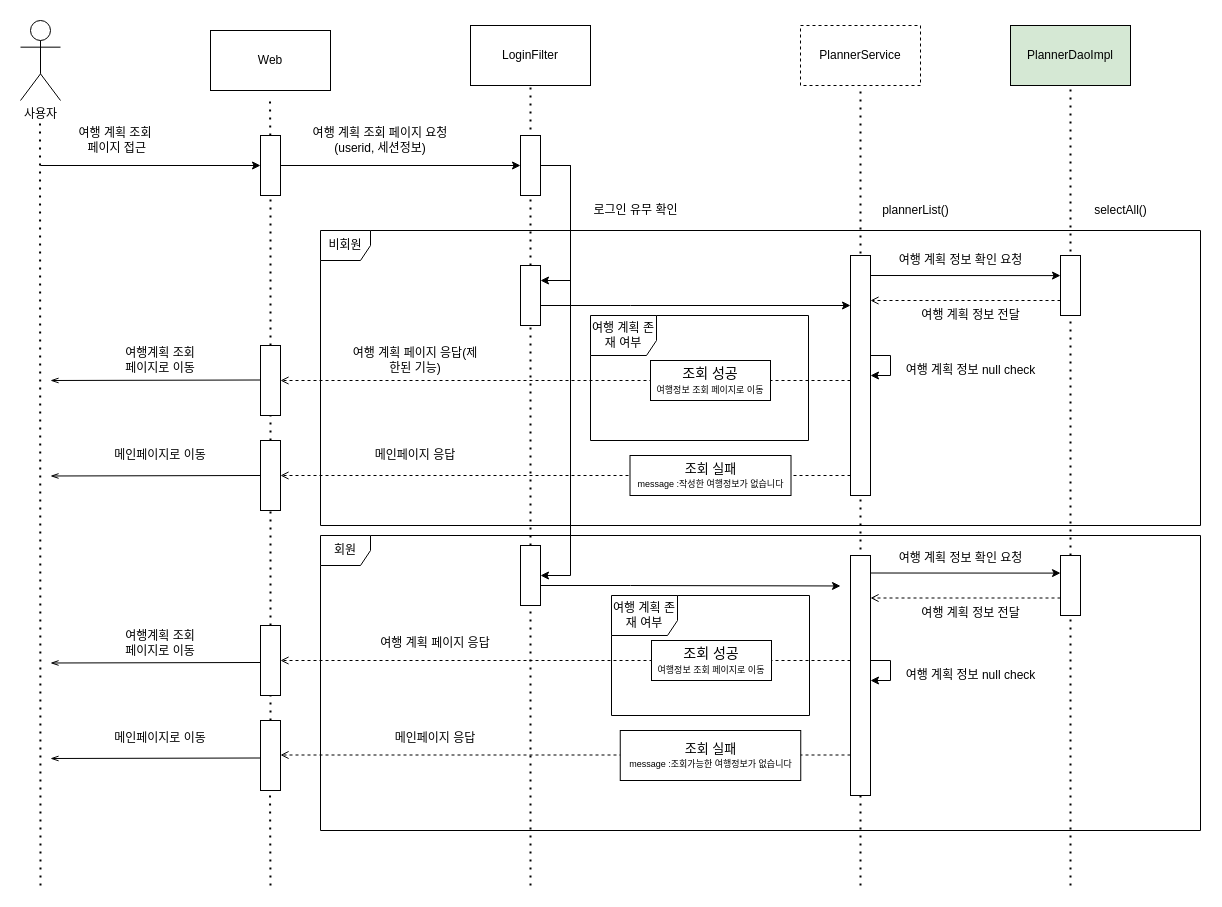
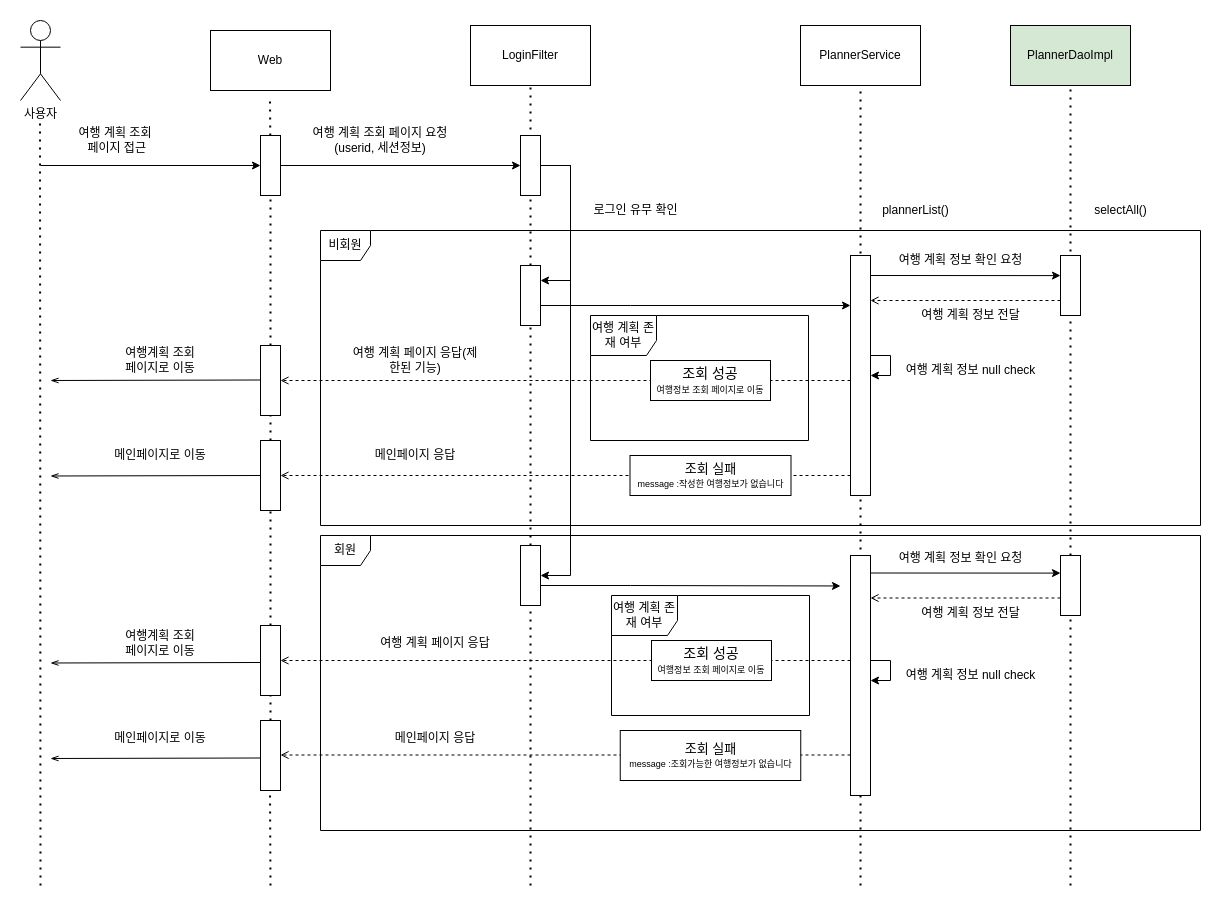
(861, 56) -> (861, 56)
